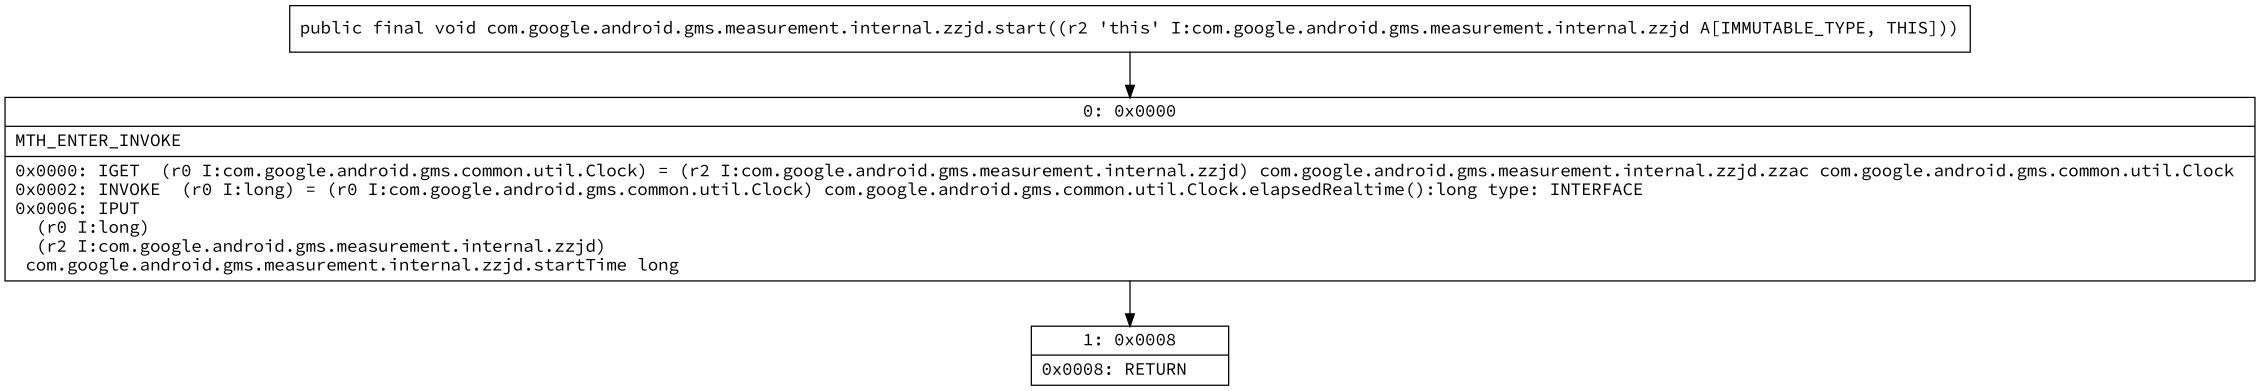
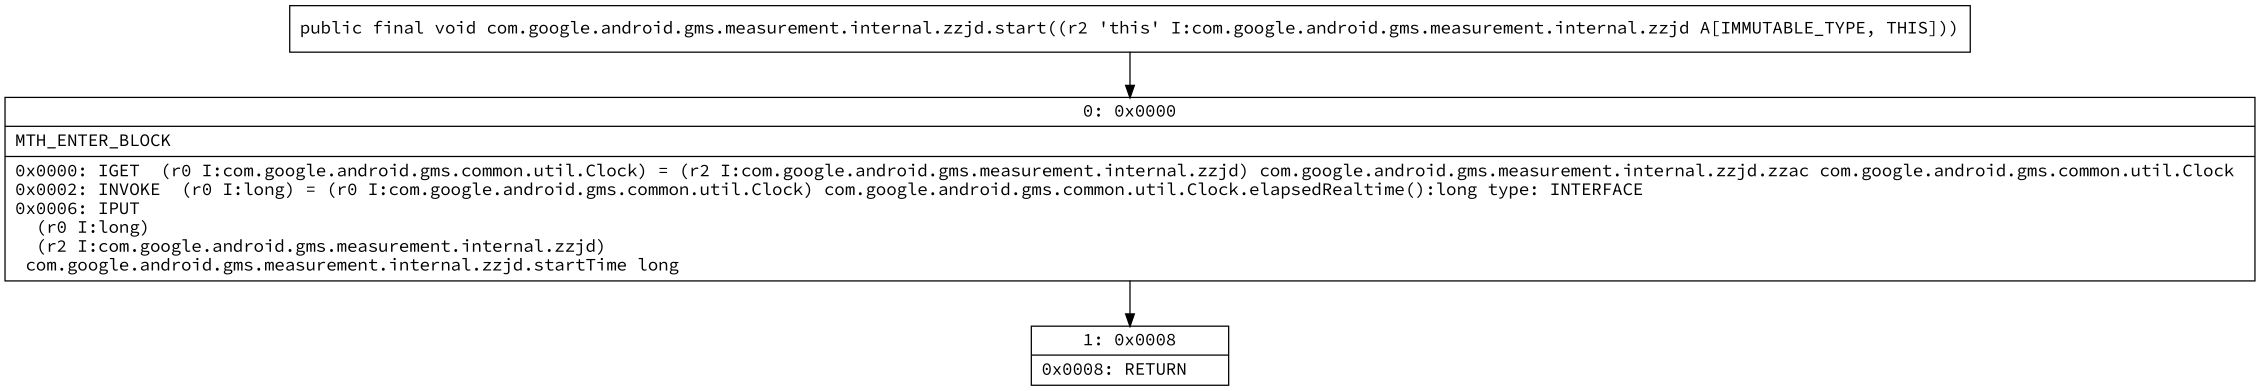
(99, 141) -> (93, 141)
